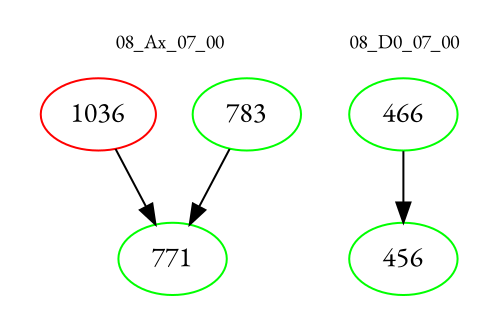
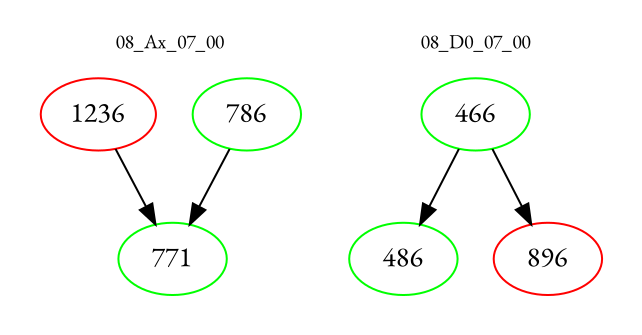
(98, 114) -> (98, 114)
(247, 114) -> (247, 114)
(403, 259) -> (403, 259)
none -> (548, 259)
